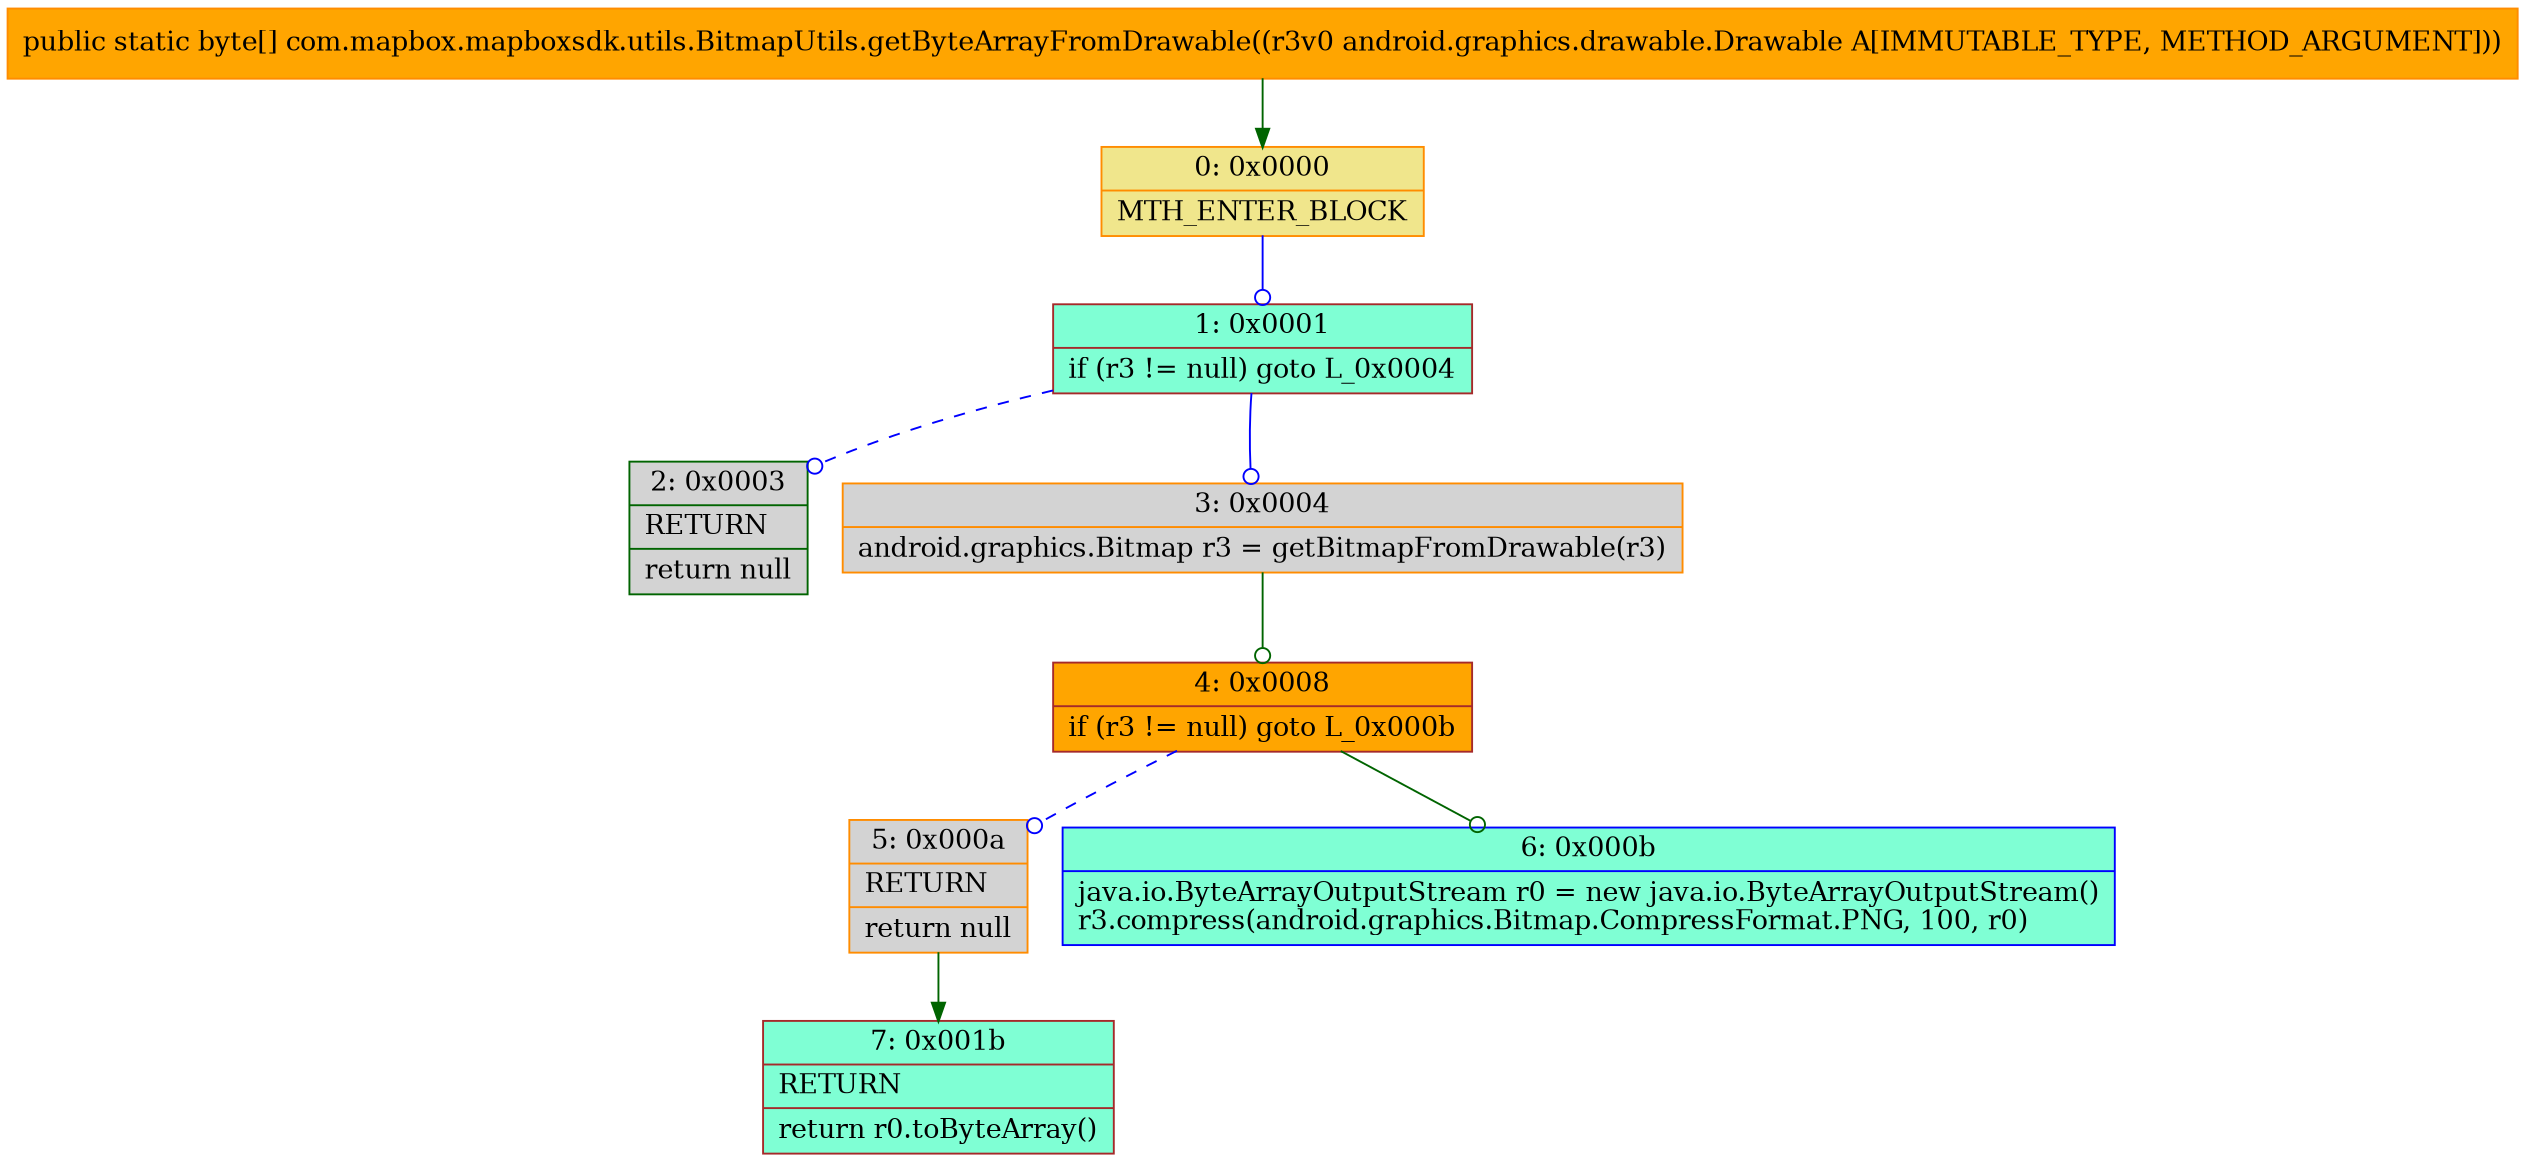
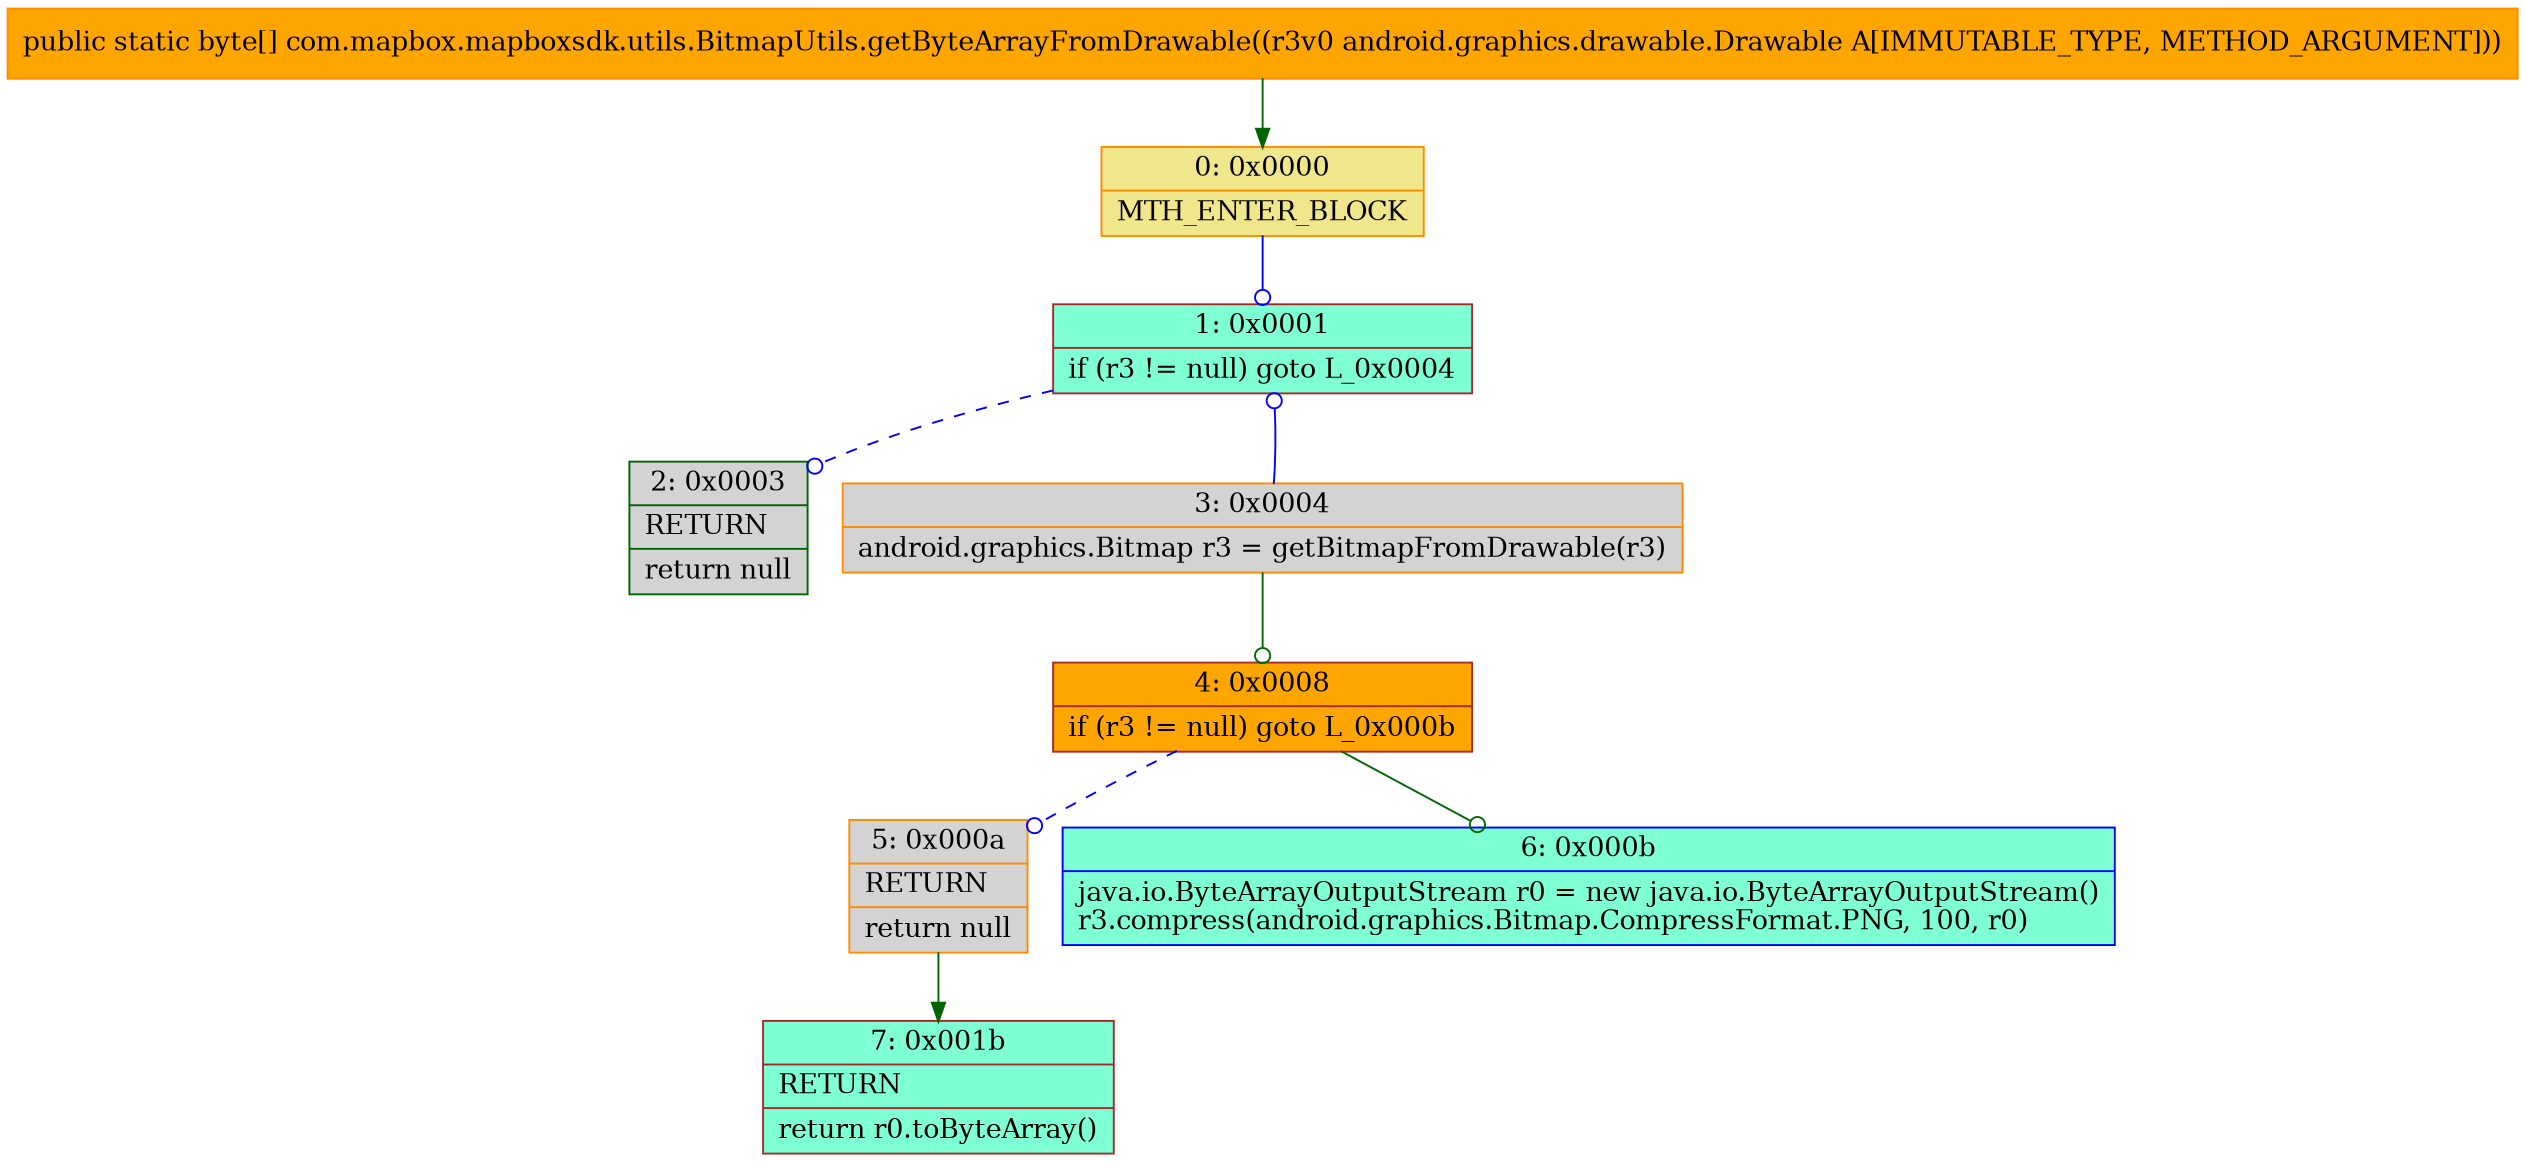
(1250, 431) -> (1275, 446)
